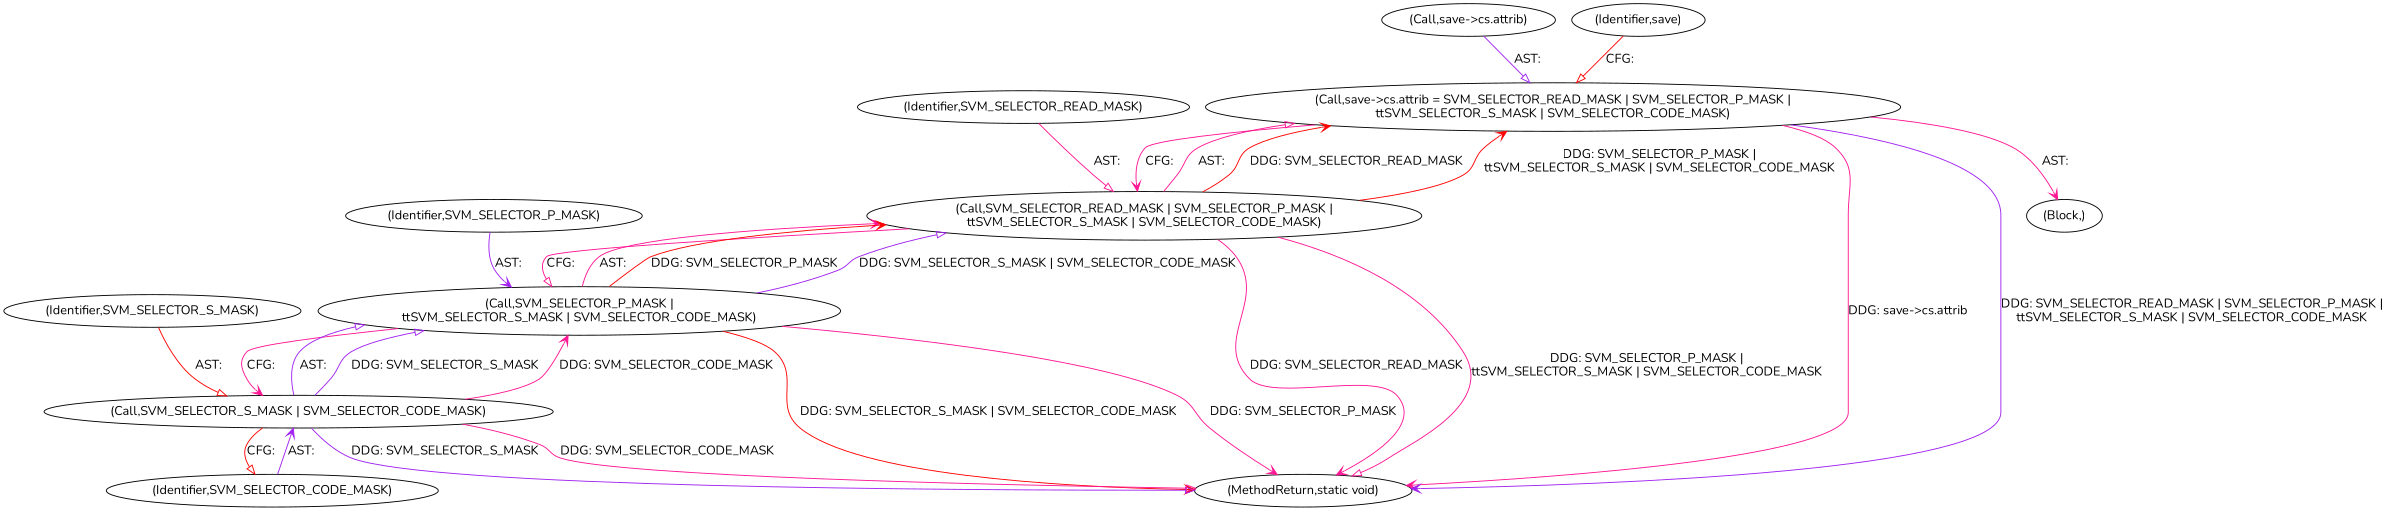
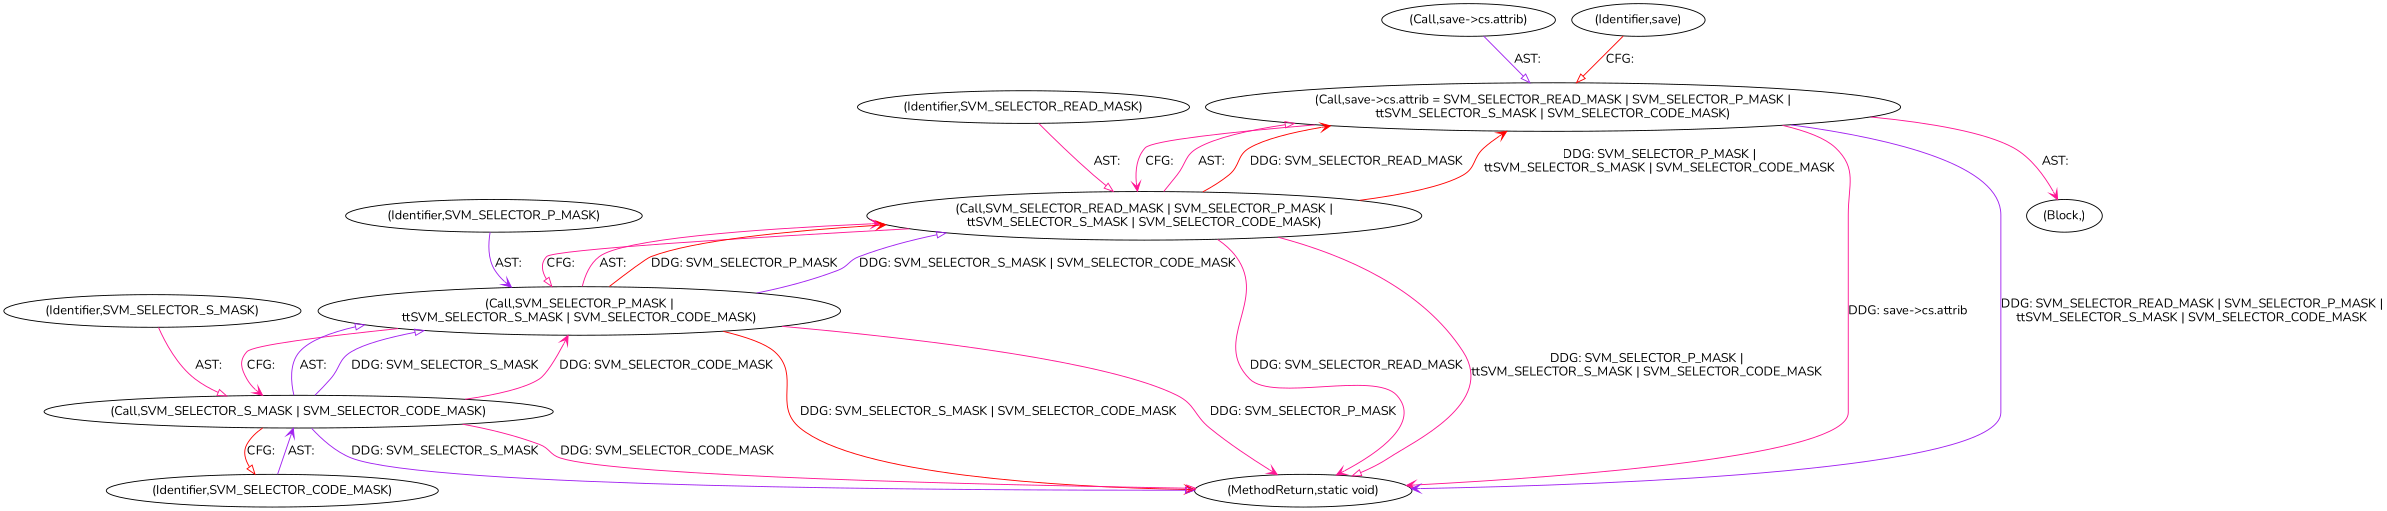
(182, 366) -> (182, 366)
